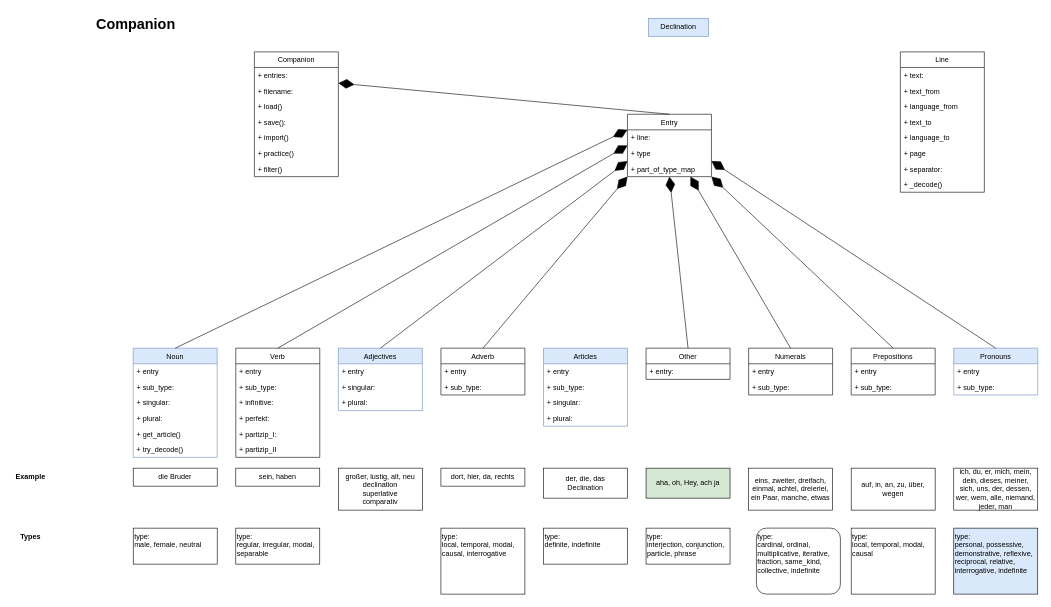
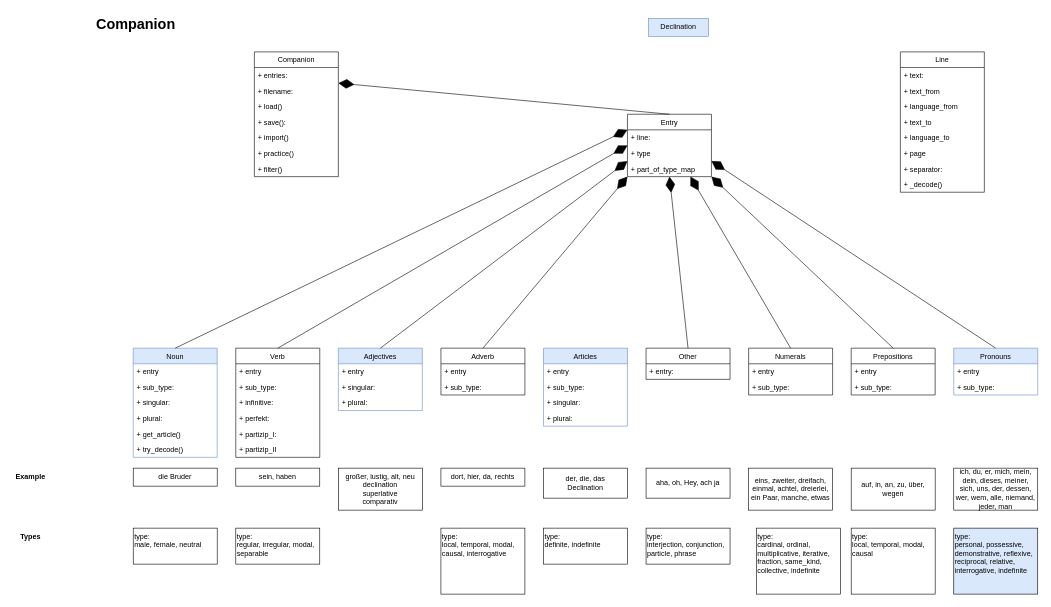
(688, 483) -> (688, 483)
(798, 561) -> (798, 561)
